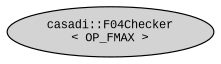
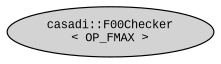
(111, 32) -> (111, 32)
